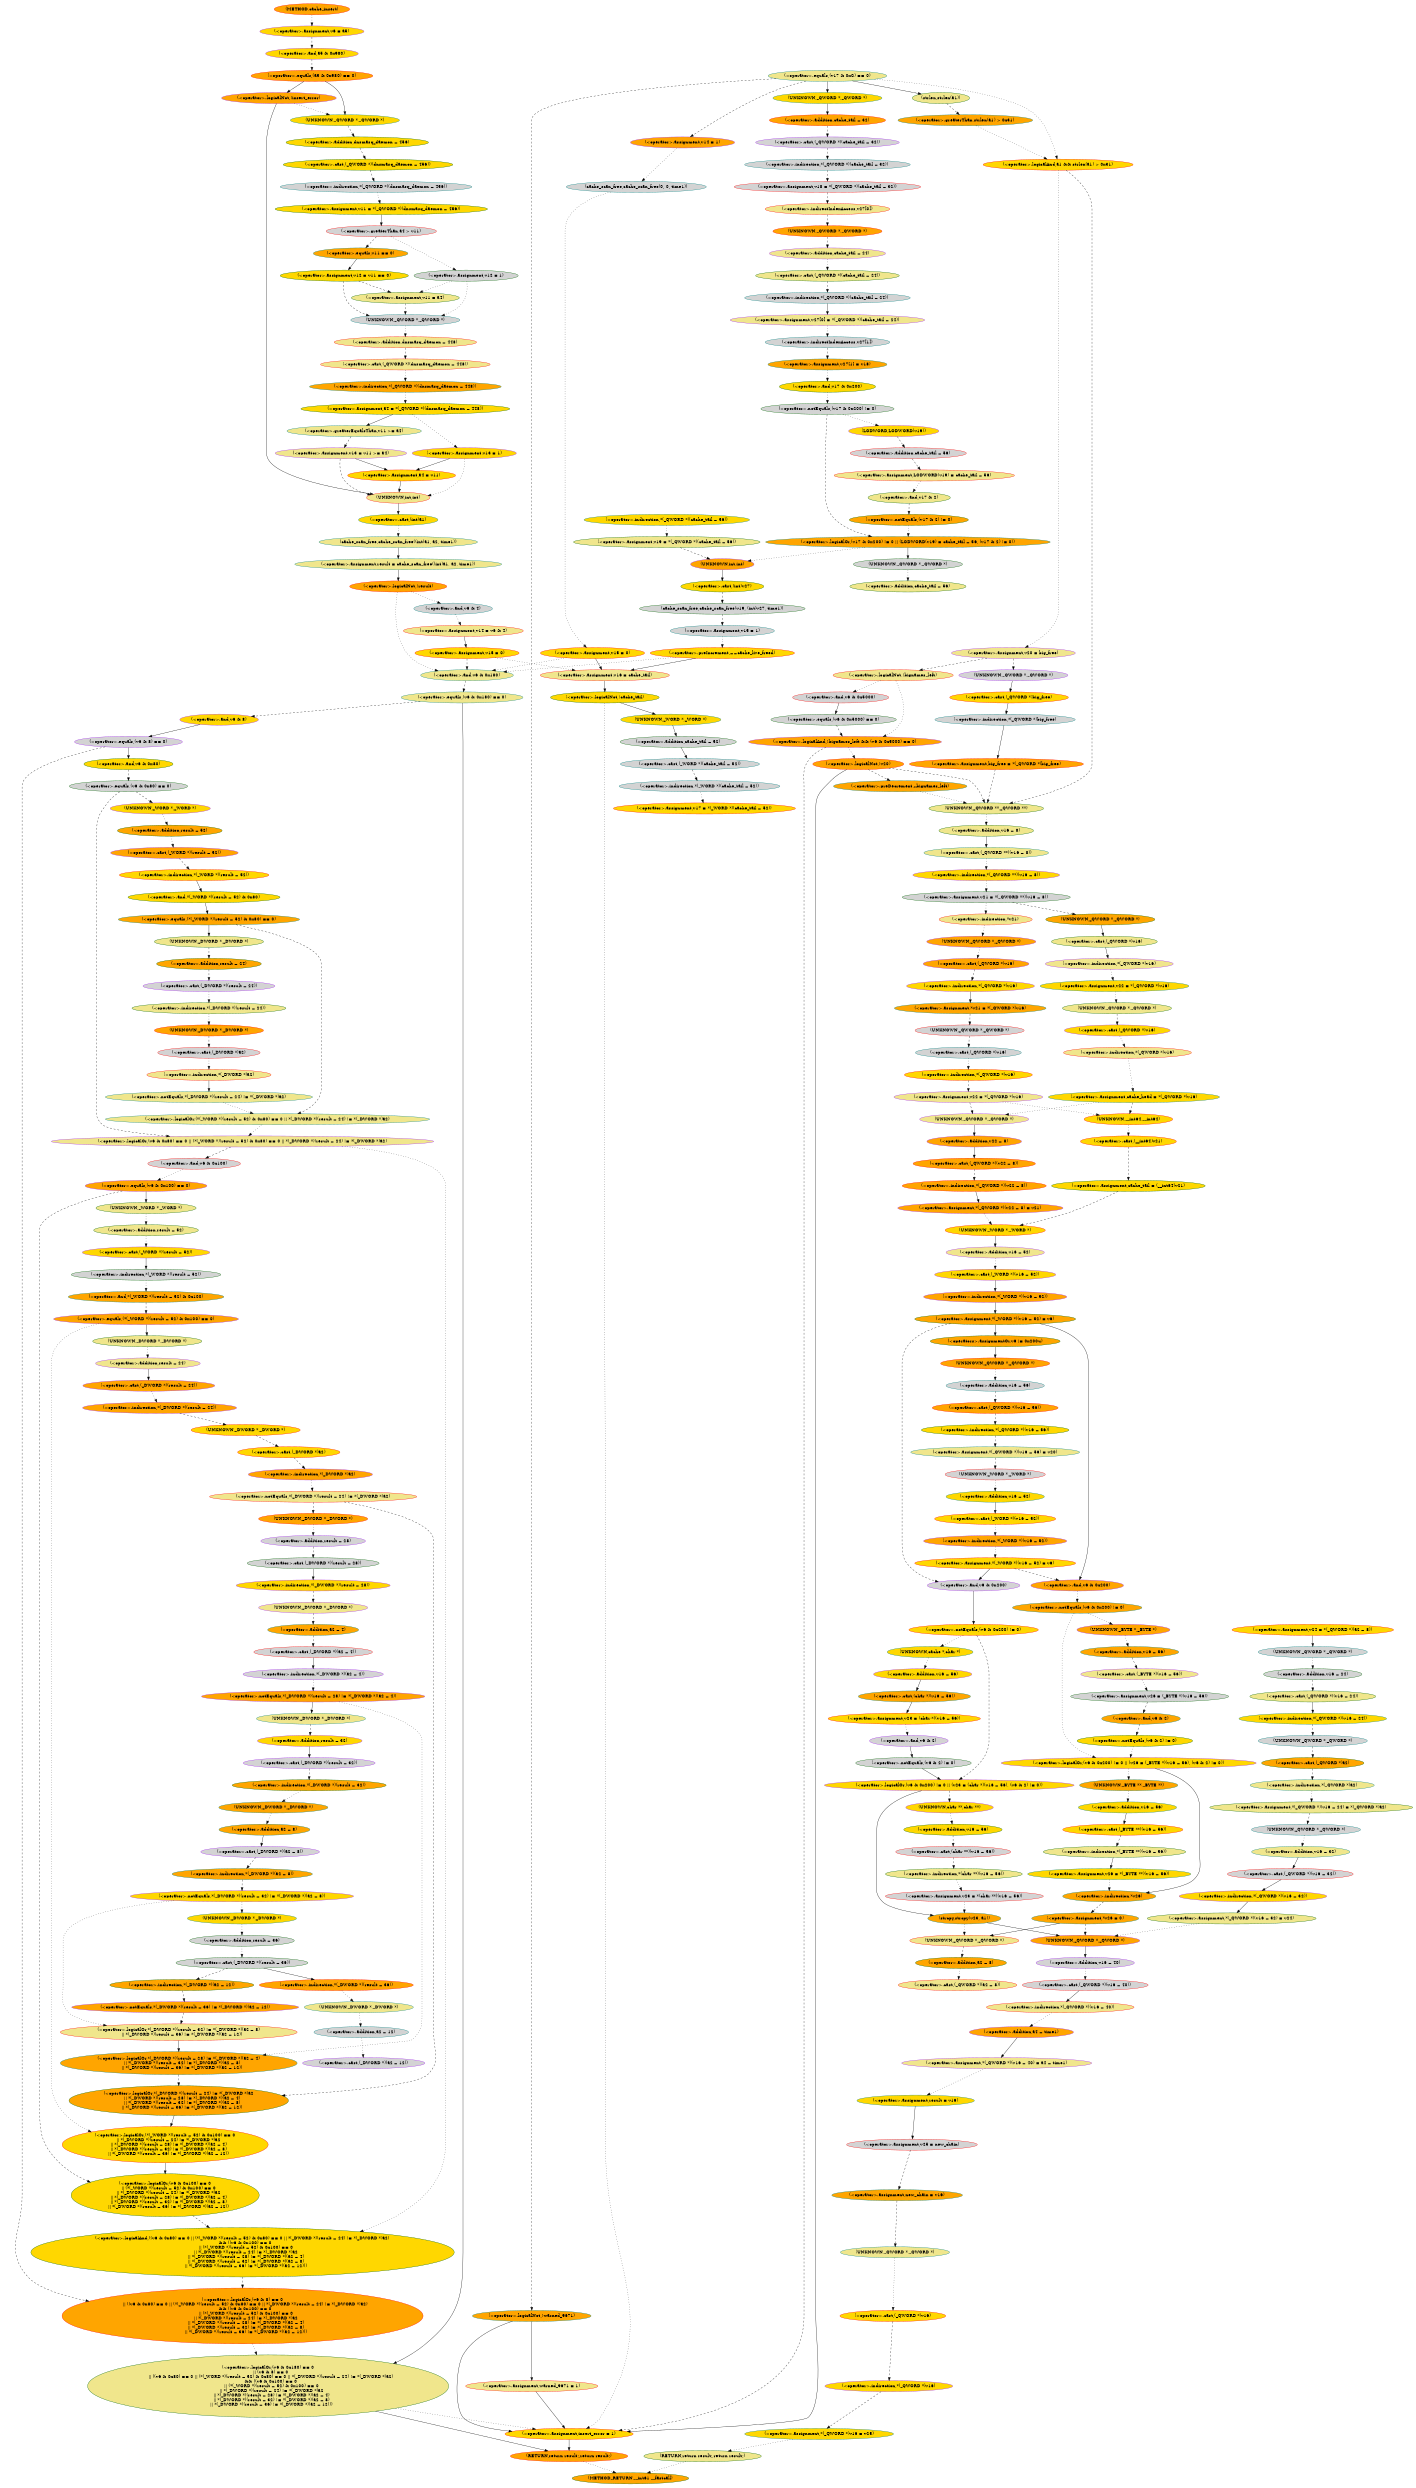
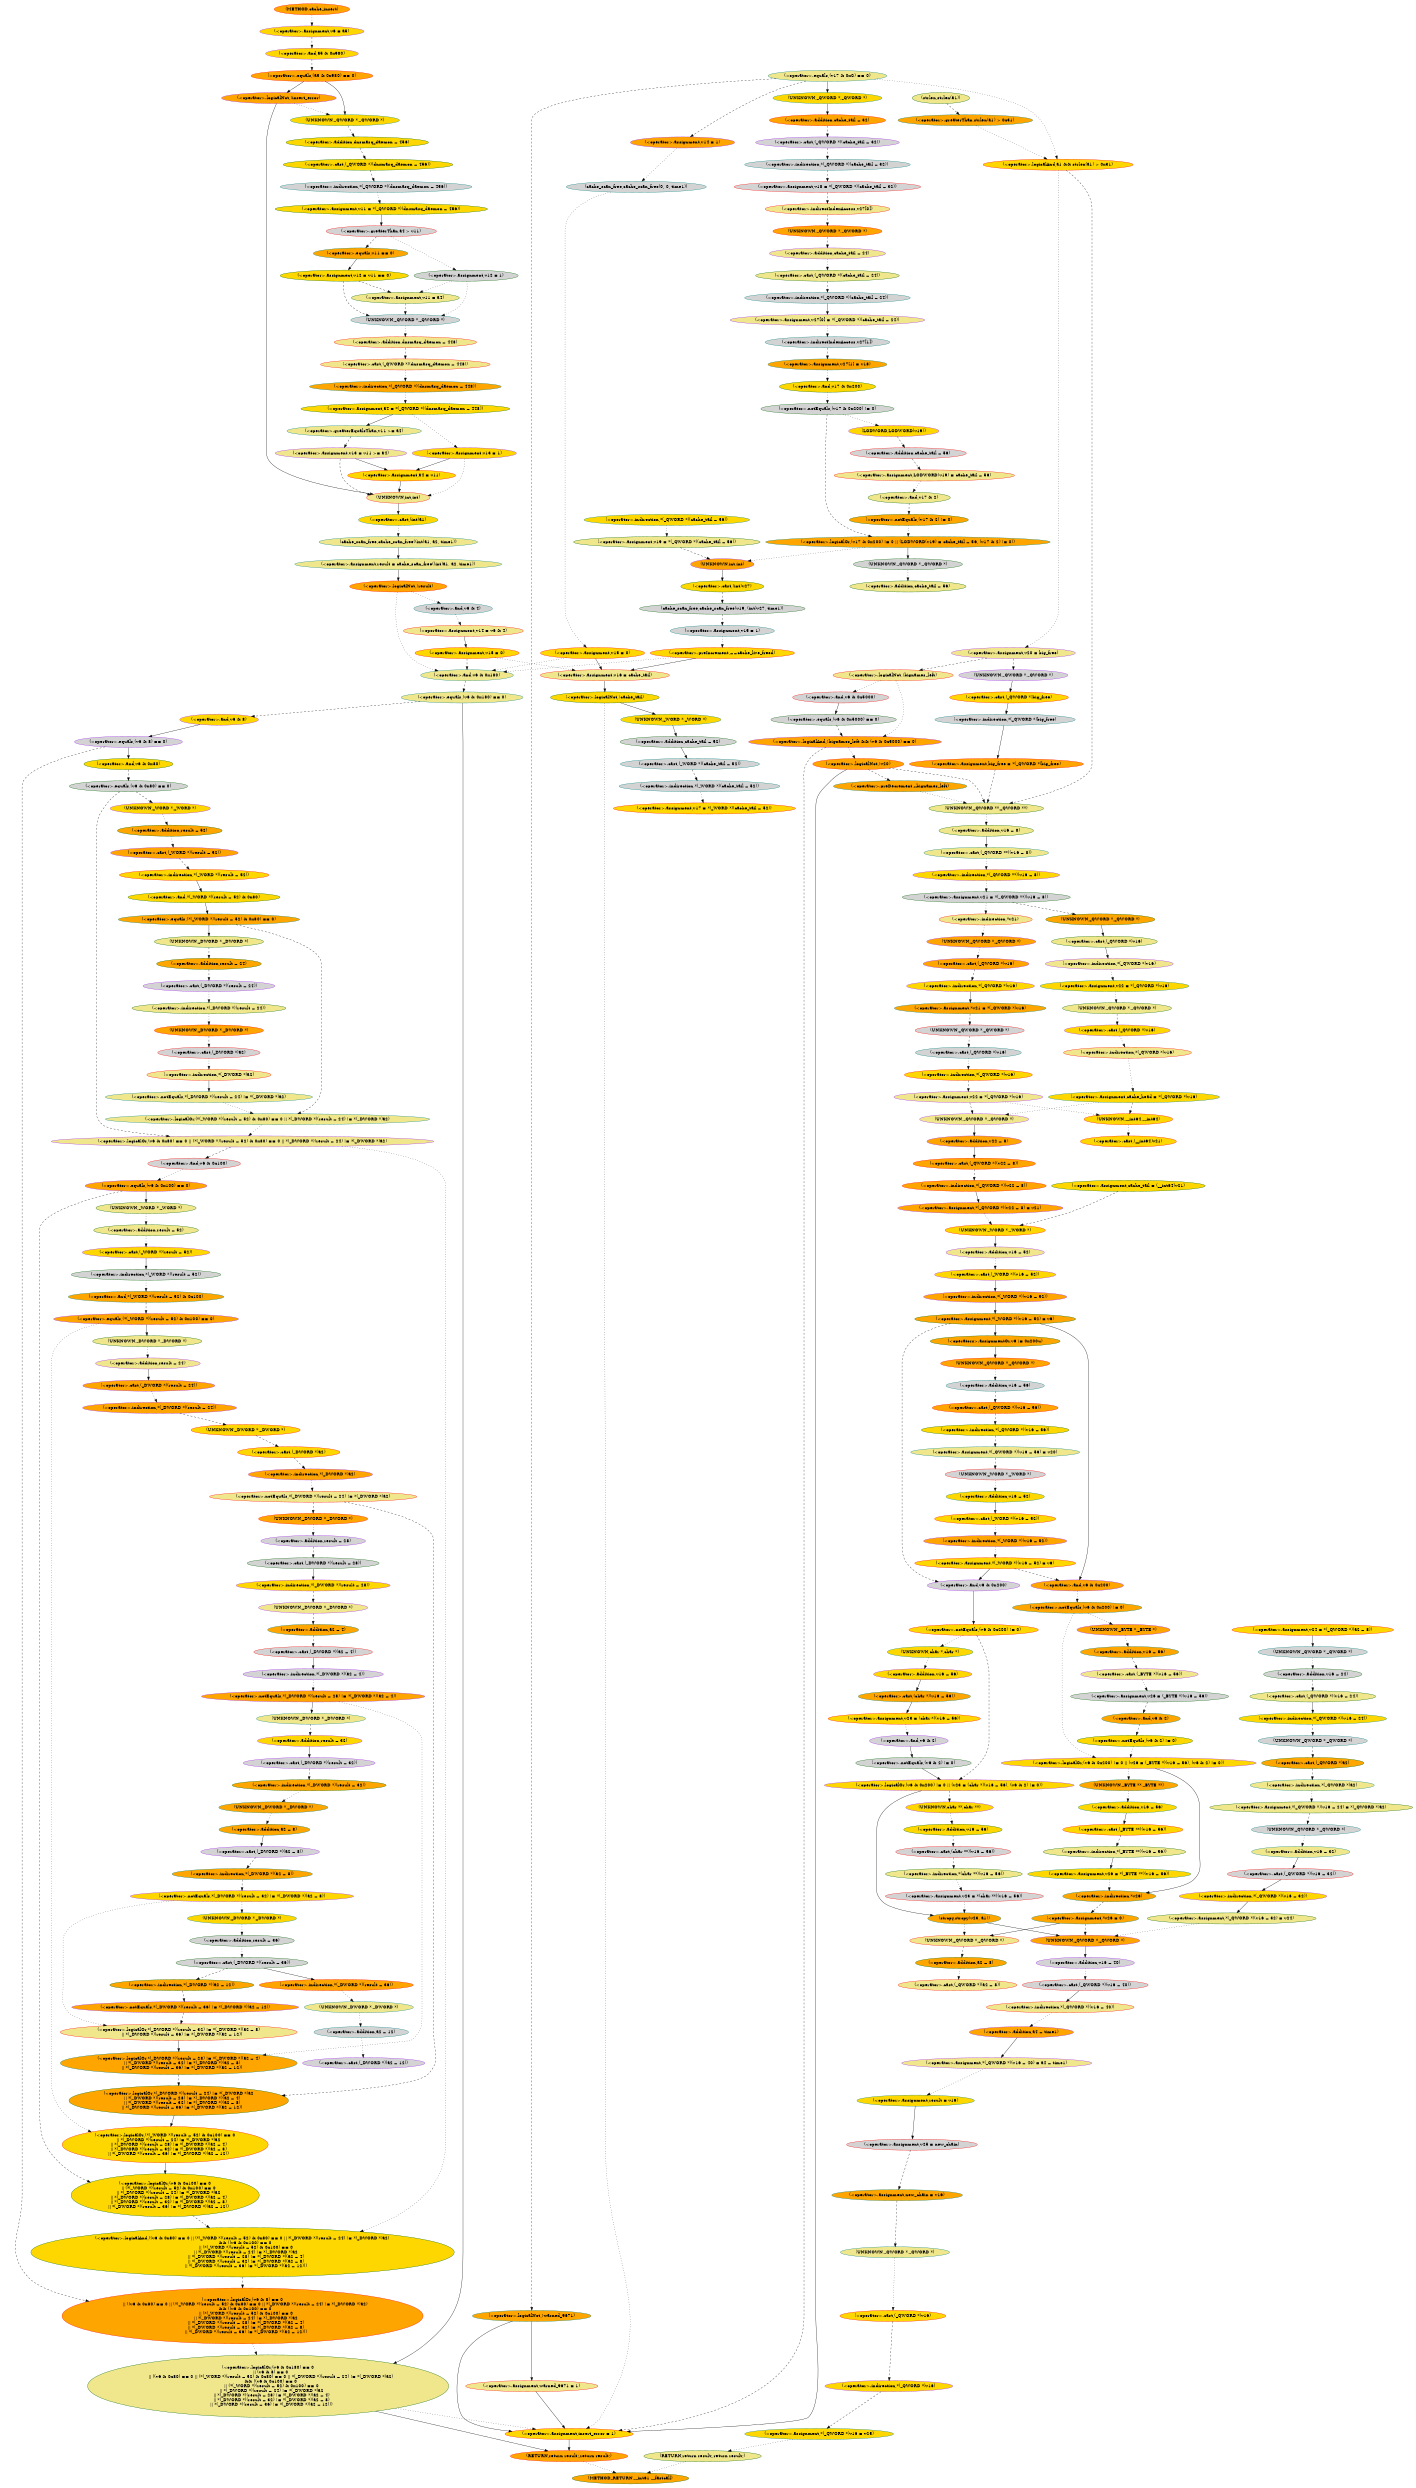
(885, 87) -> none
(1128, 1162) -> none
(930, 1652) -> (930, 1652)
